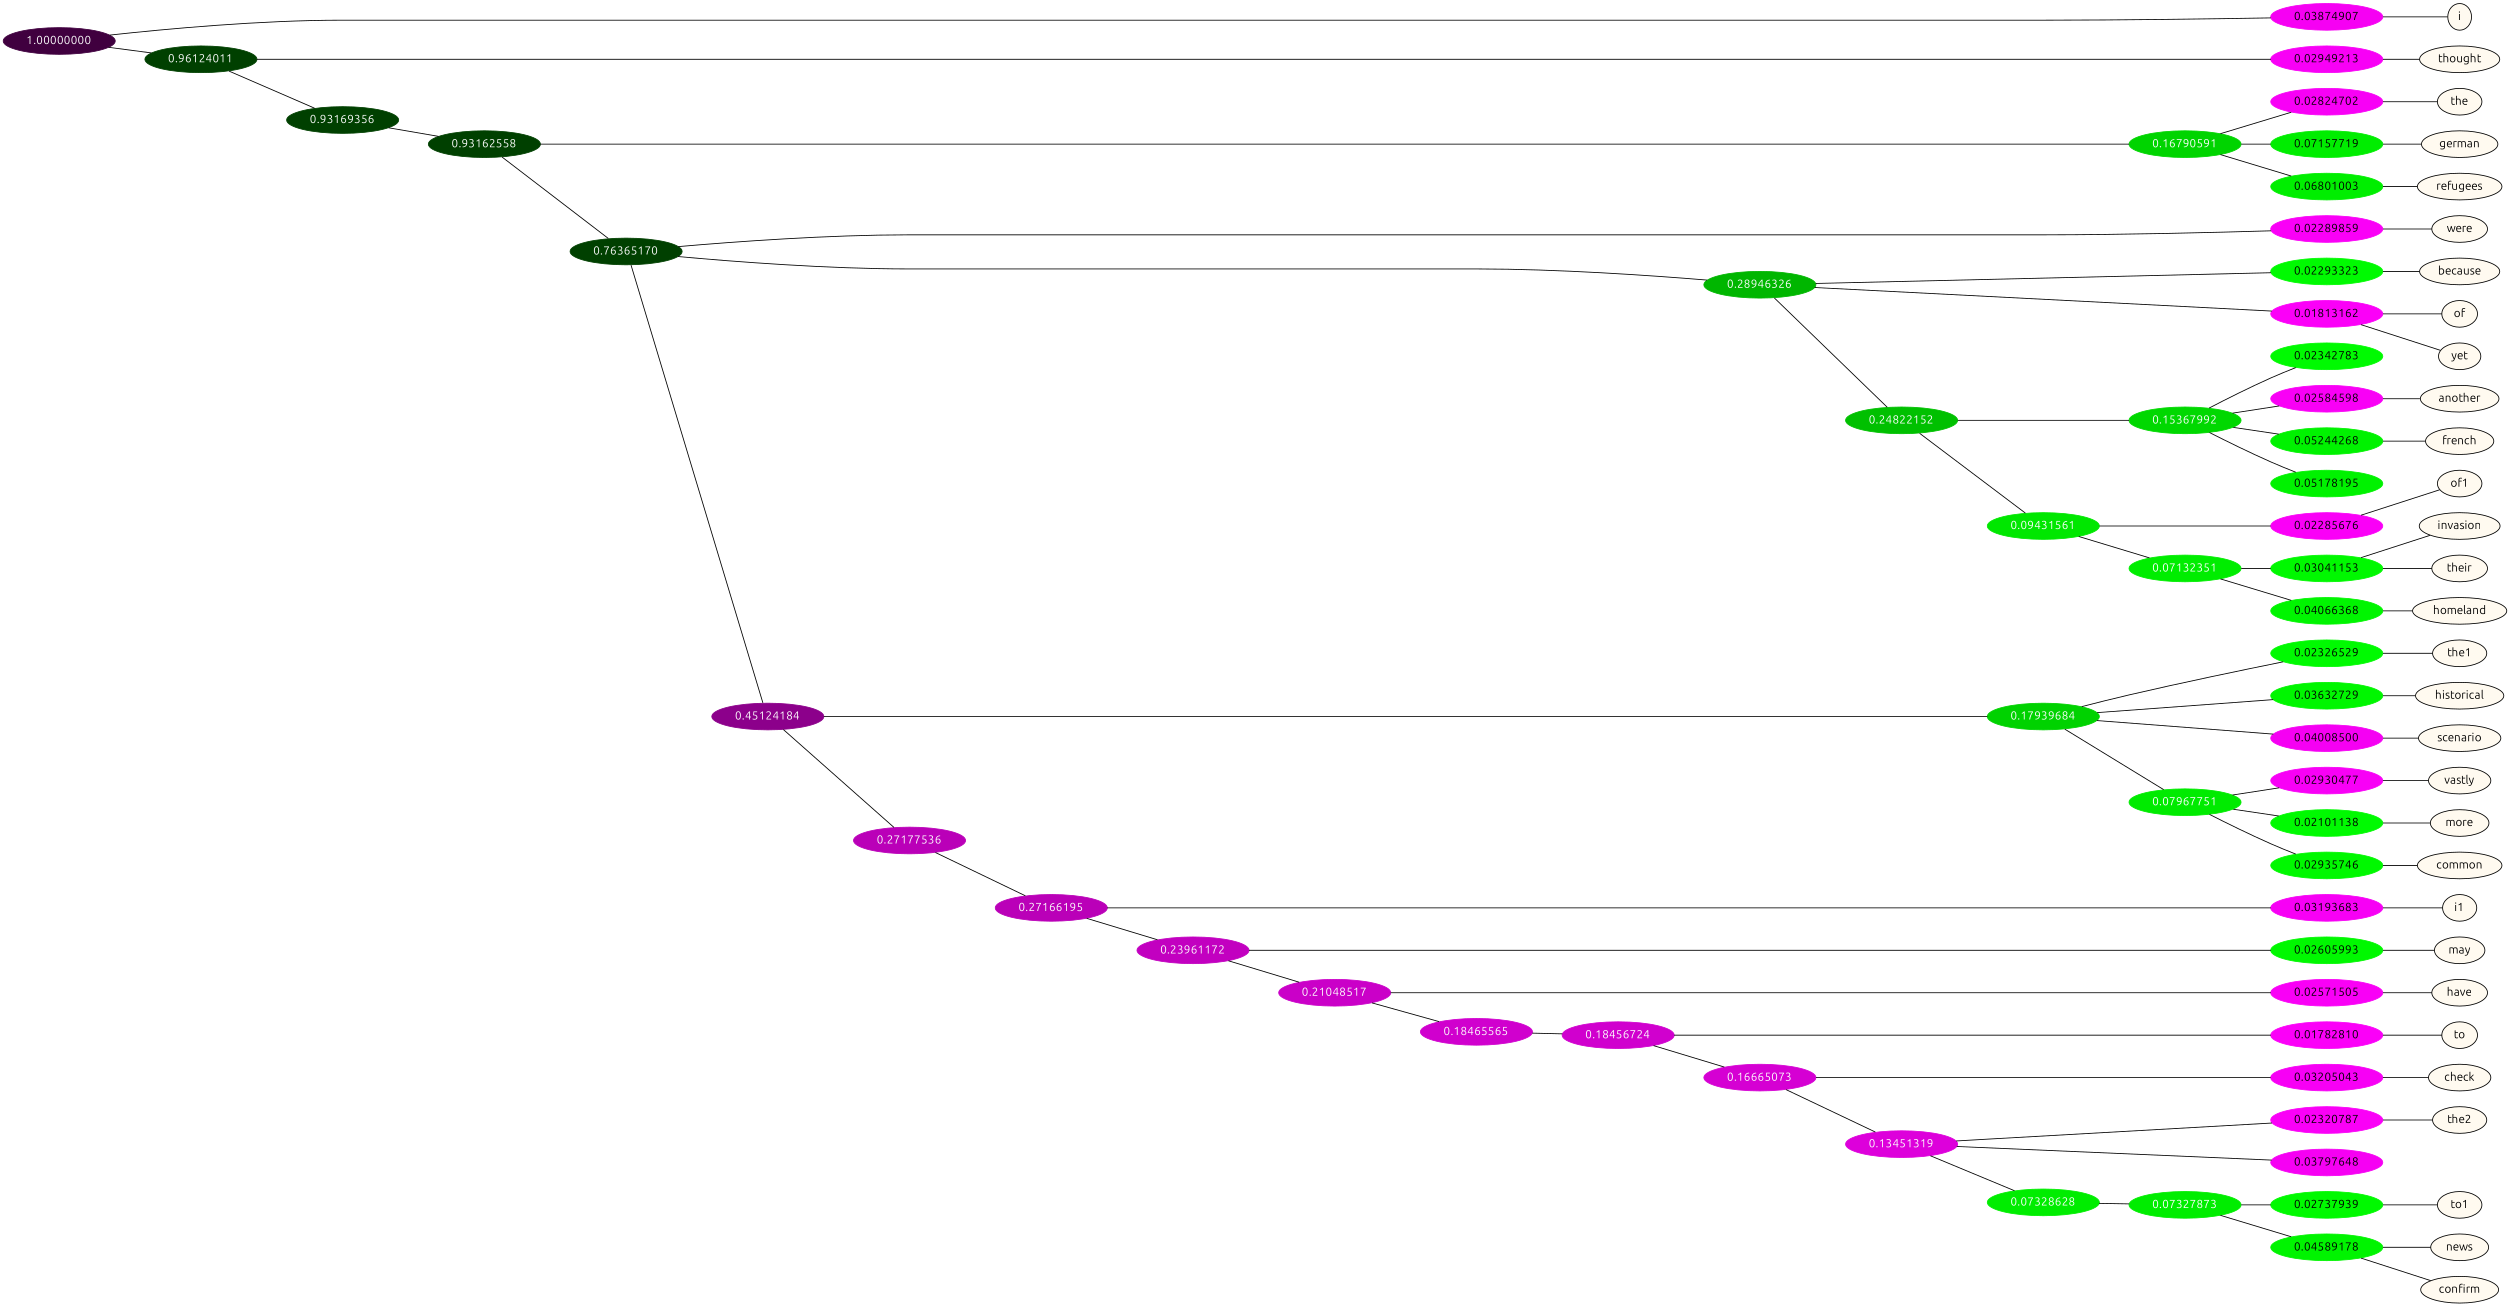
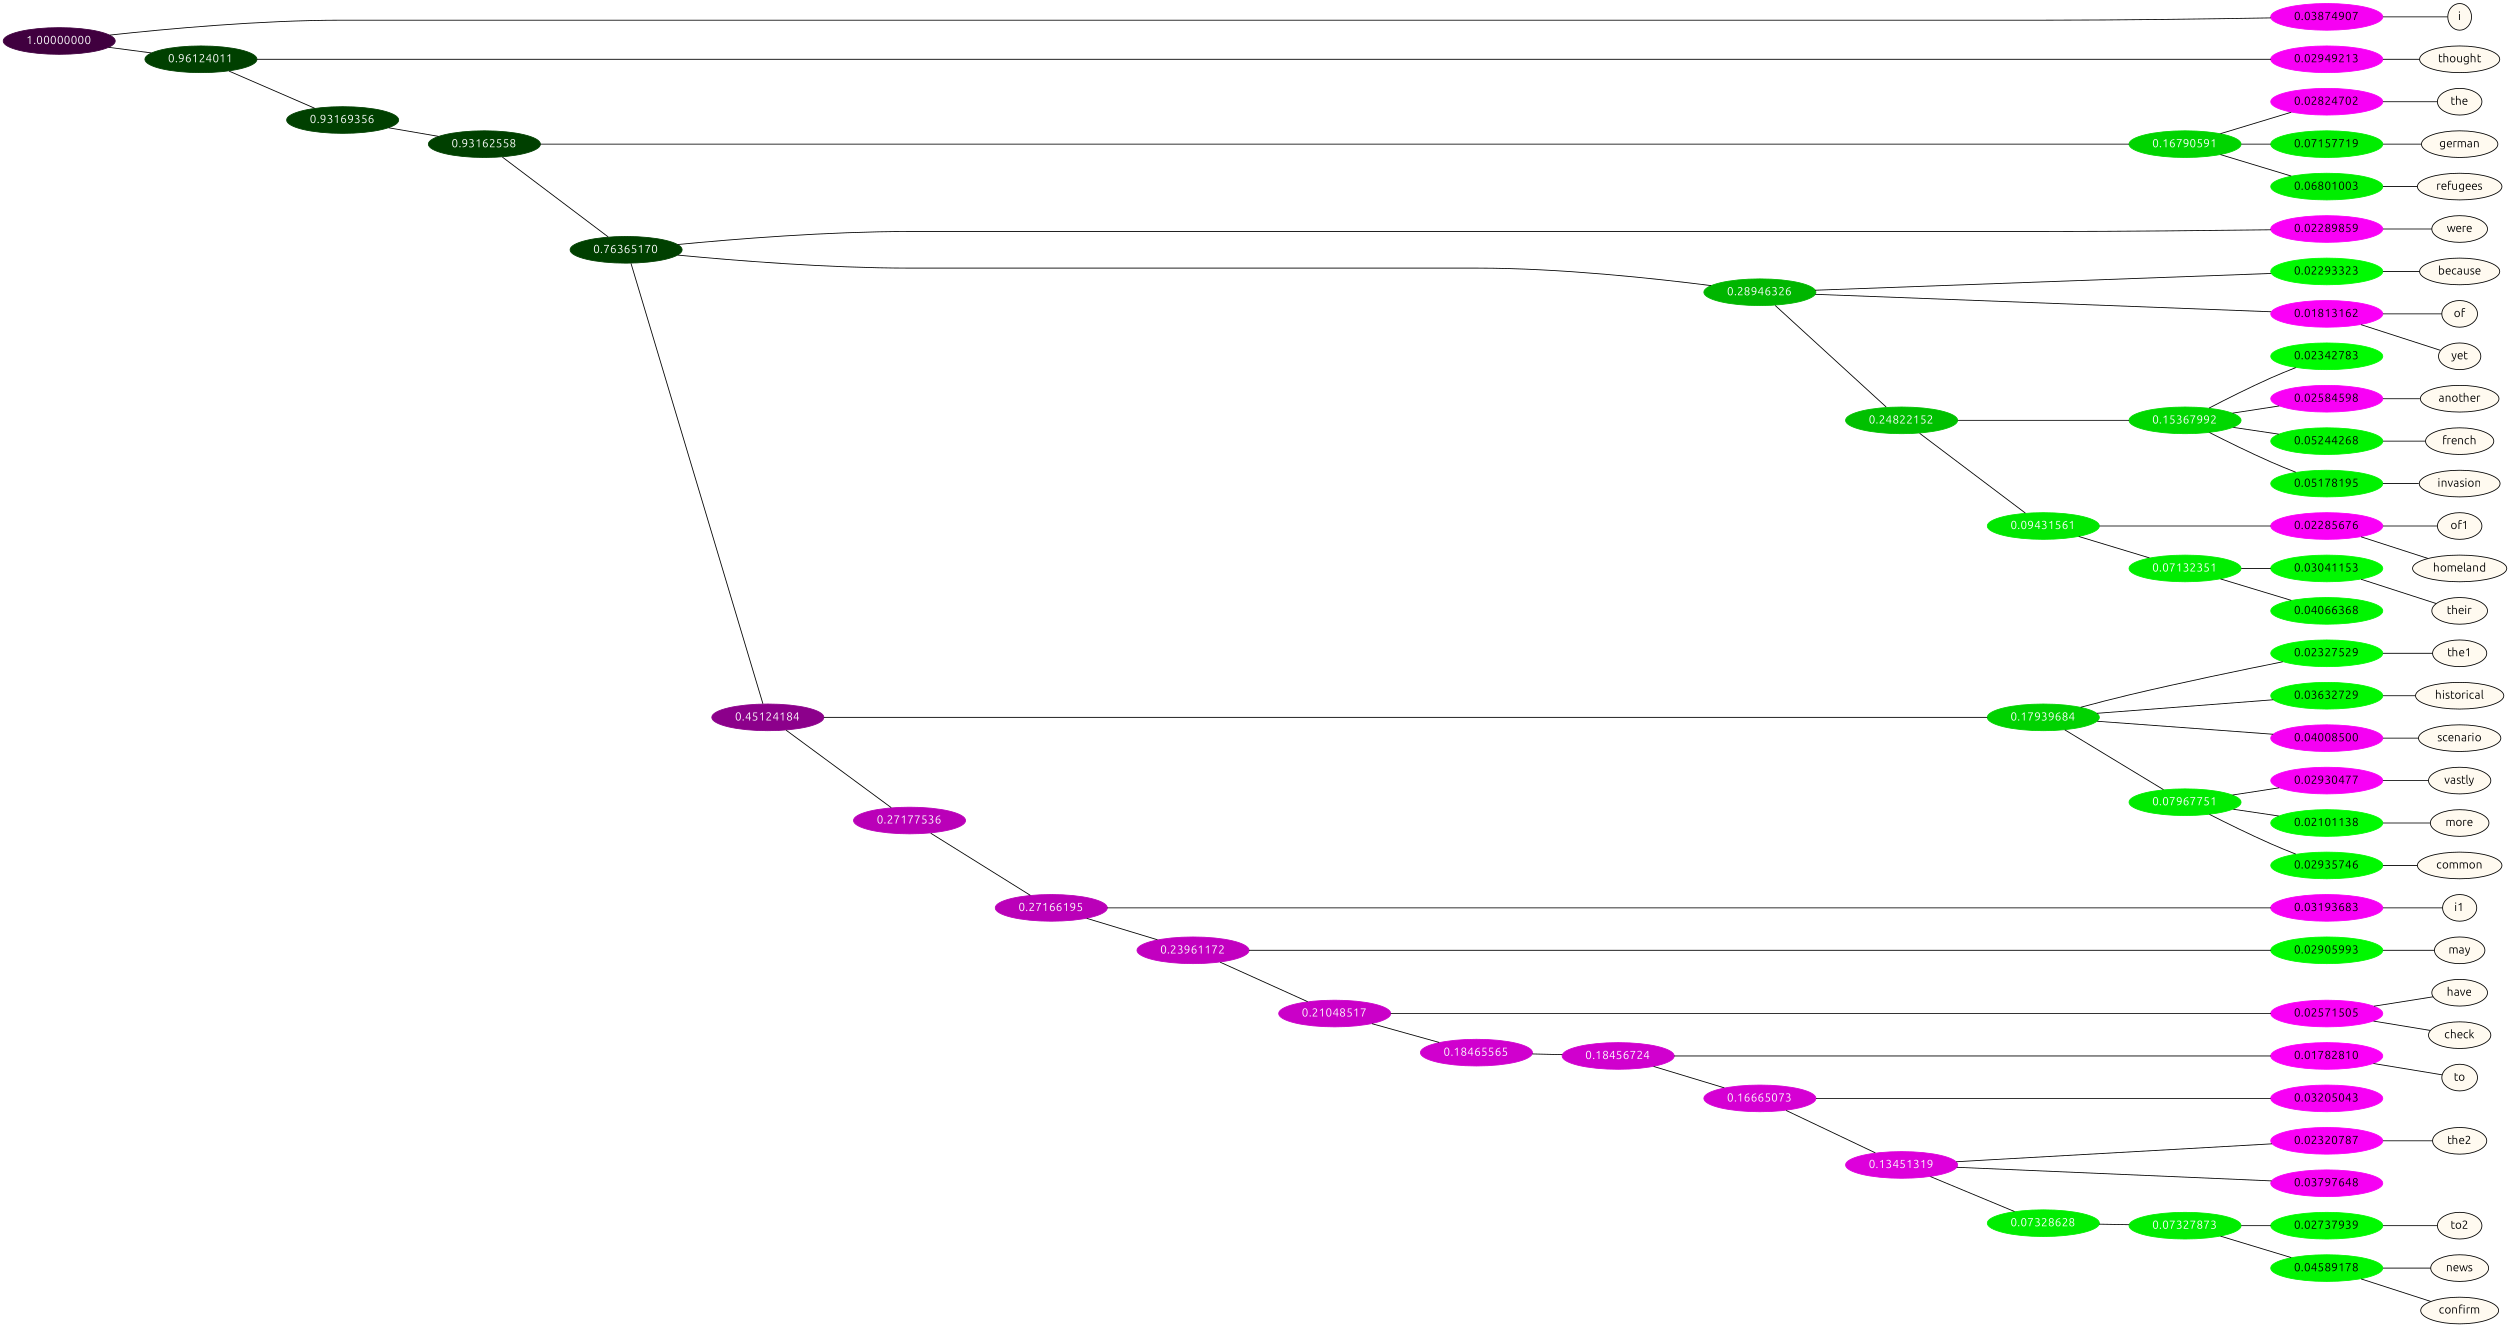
(2396, 546) -> (2401, 484)
(2398, 611) -> (2394, 548)
(2327, 653) -> (2327, 653)
(2327, 950) -> (2327, 950)
(2406, 1078) -> (2402, 1026)
(2460, 1205) -> (2460, 1226)
